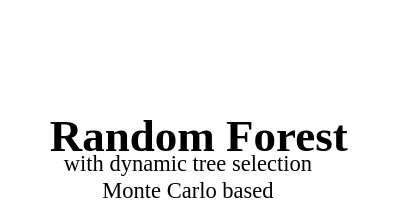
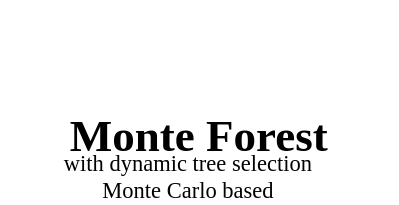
(199, 135) -> (199, 135)
